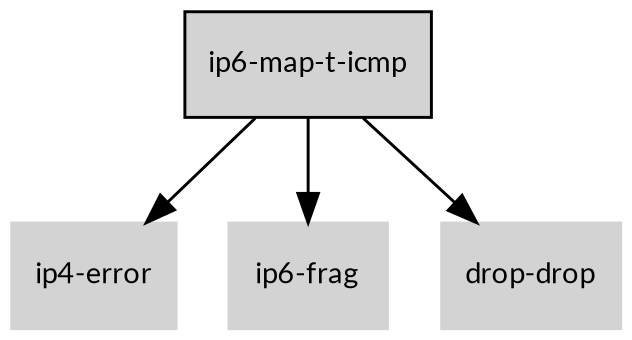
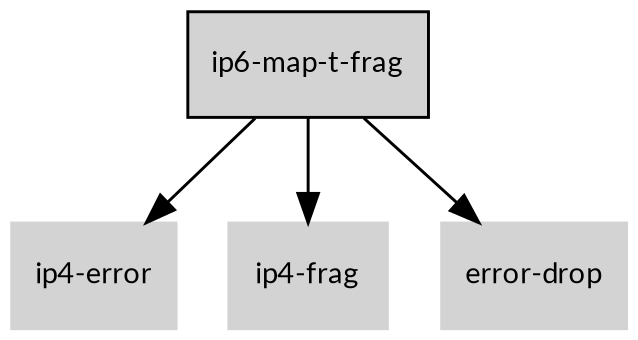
(308, 65) -> (308, 65)
(308, 276) -> (308, 276)
(531, 276) -> (534, 276)
